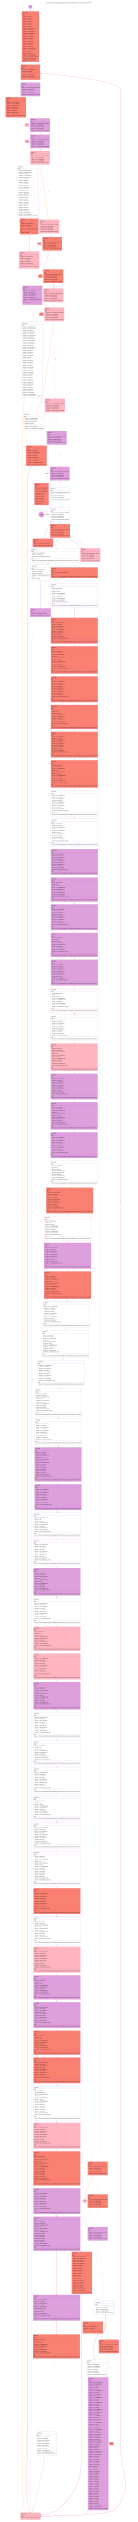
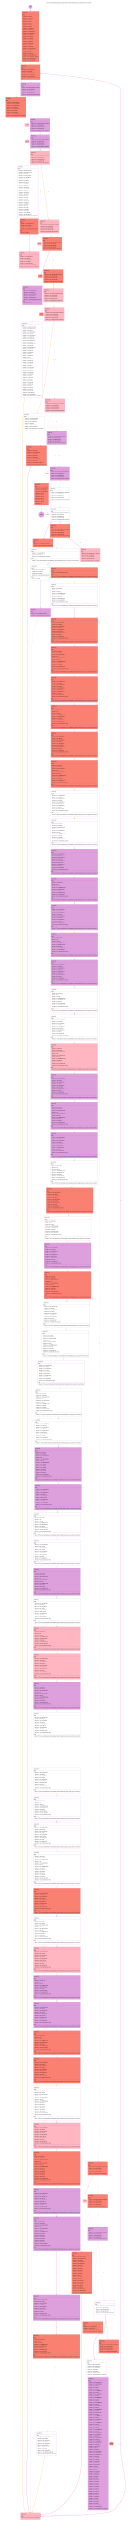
(57, 1753) -> none
